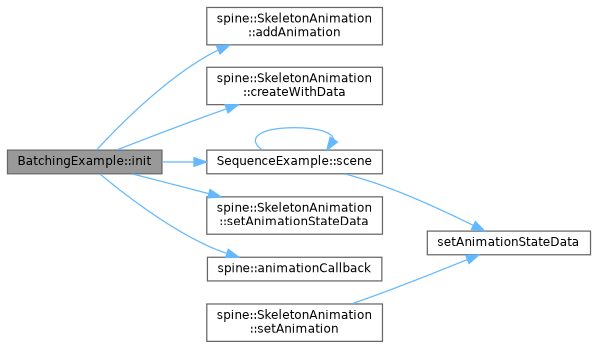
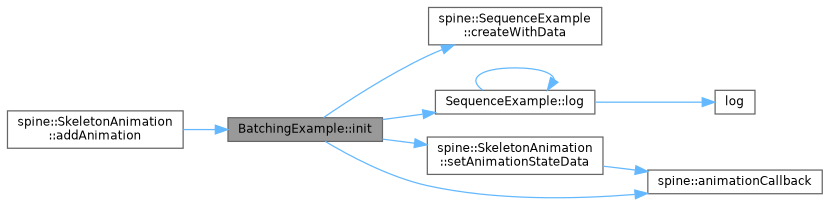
(295, 86) -> (515, 26)
(153, 95) -> (199, 130)
(295, 162) -> (515, 102)
none -> (619, 168)
(509, 243) -> (735, 102)
(295, 323) -> none
